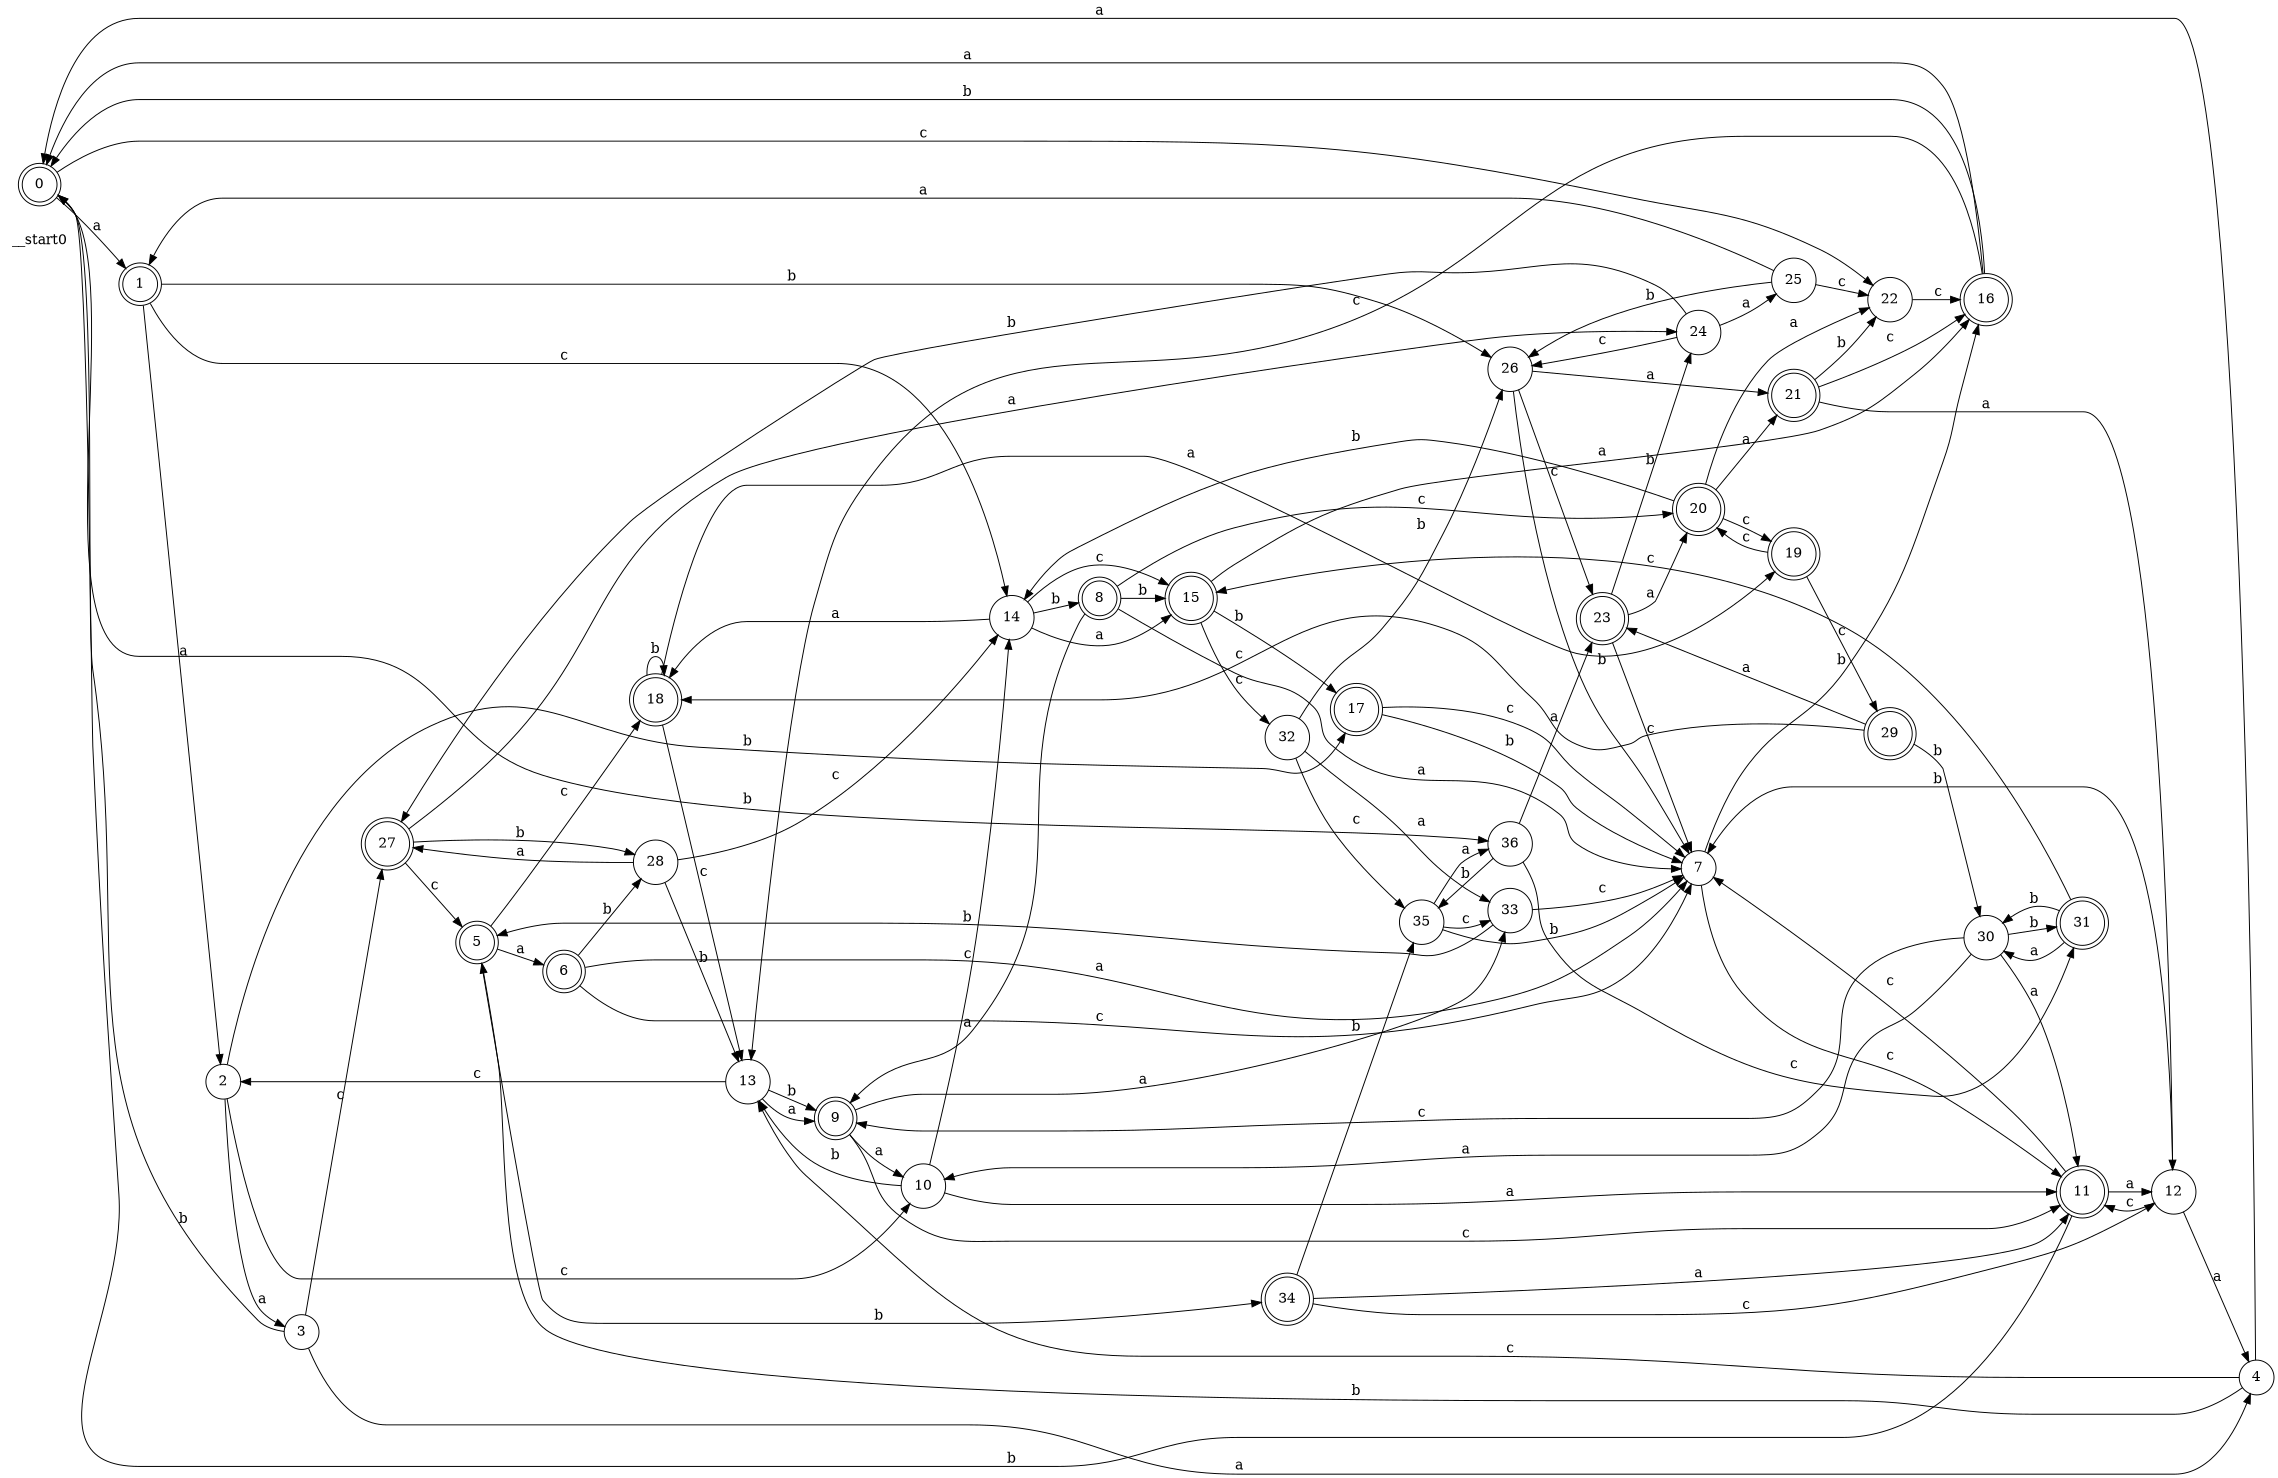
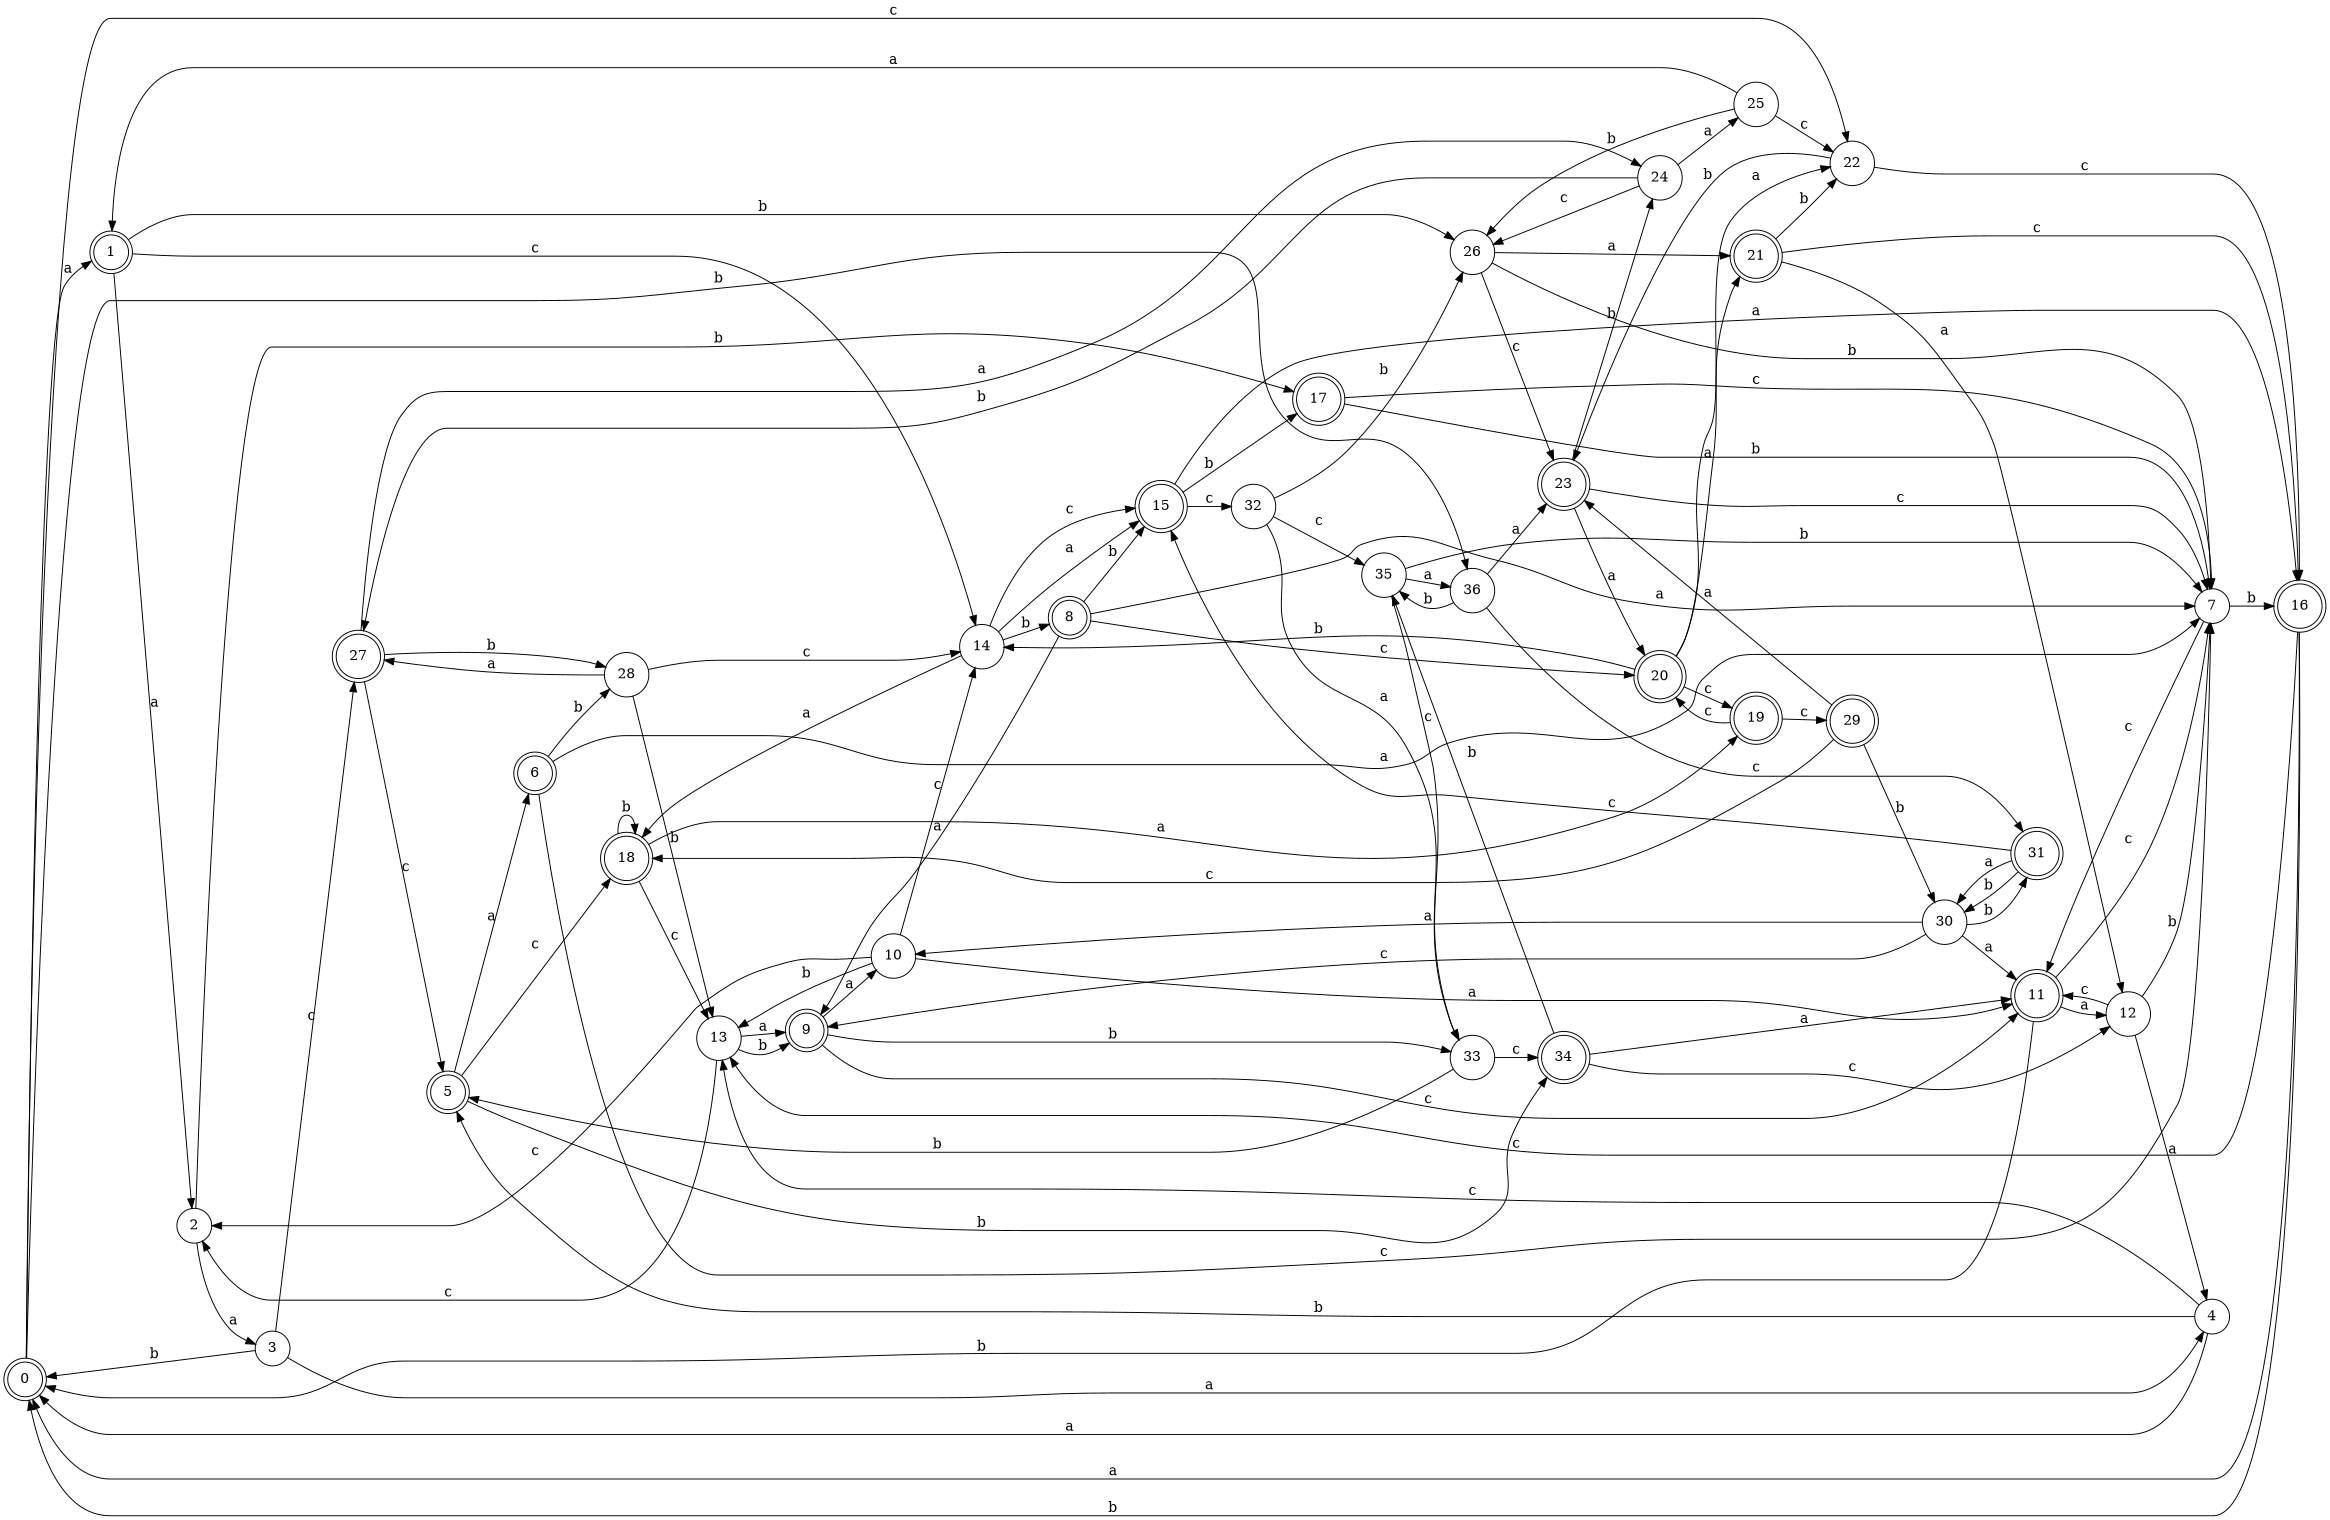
(40, 241) -> none
none -> (1670, 246)
(1604, 901) -> (1511, 1058)
(1143, 1080) -> (1113, 1035)
(492, 1279) -> (583, 1132)
